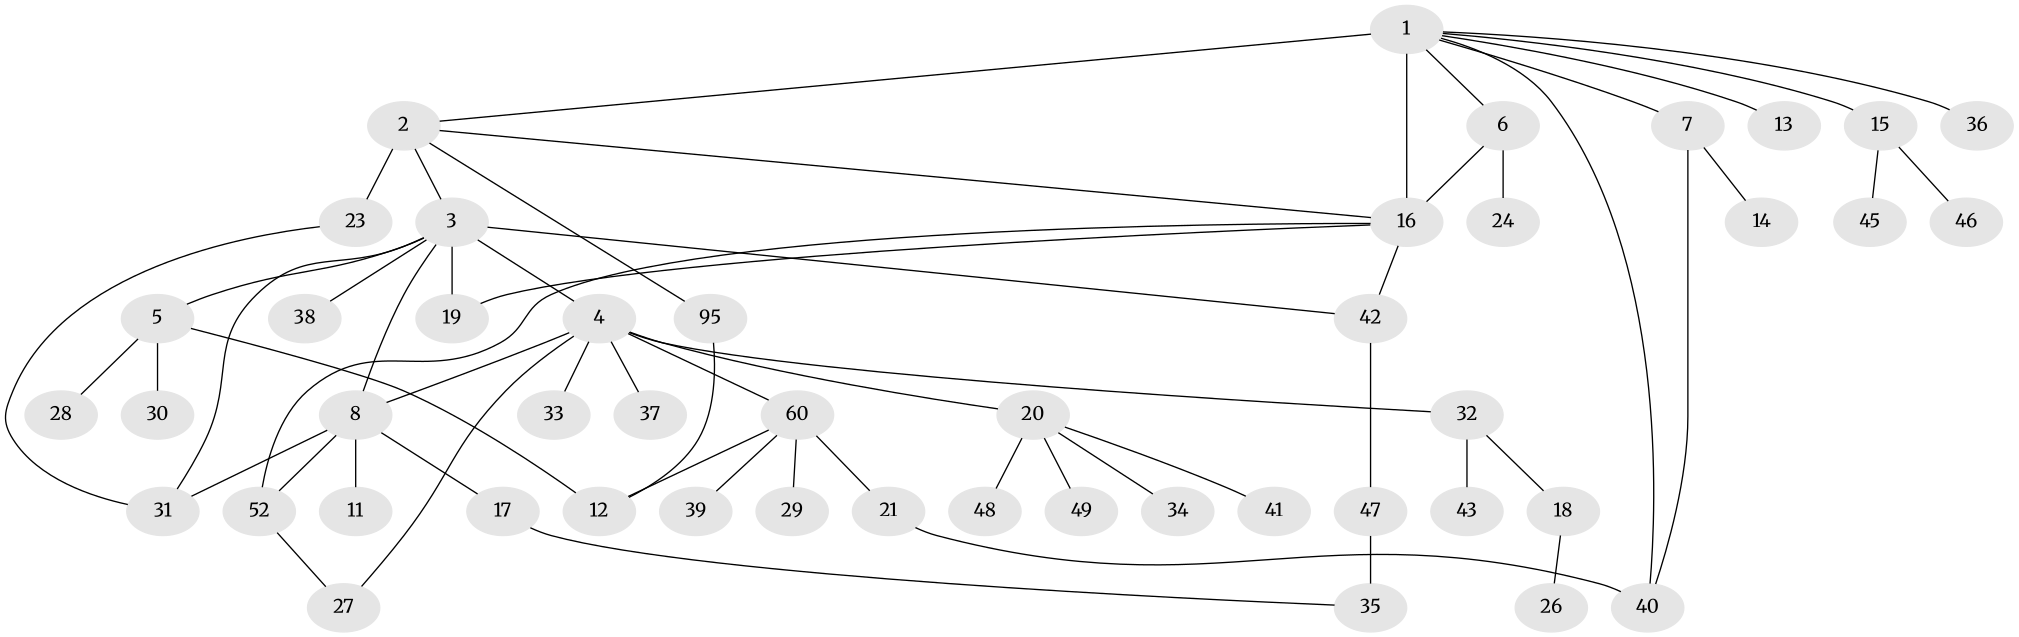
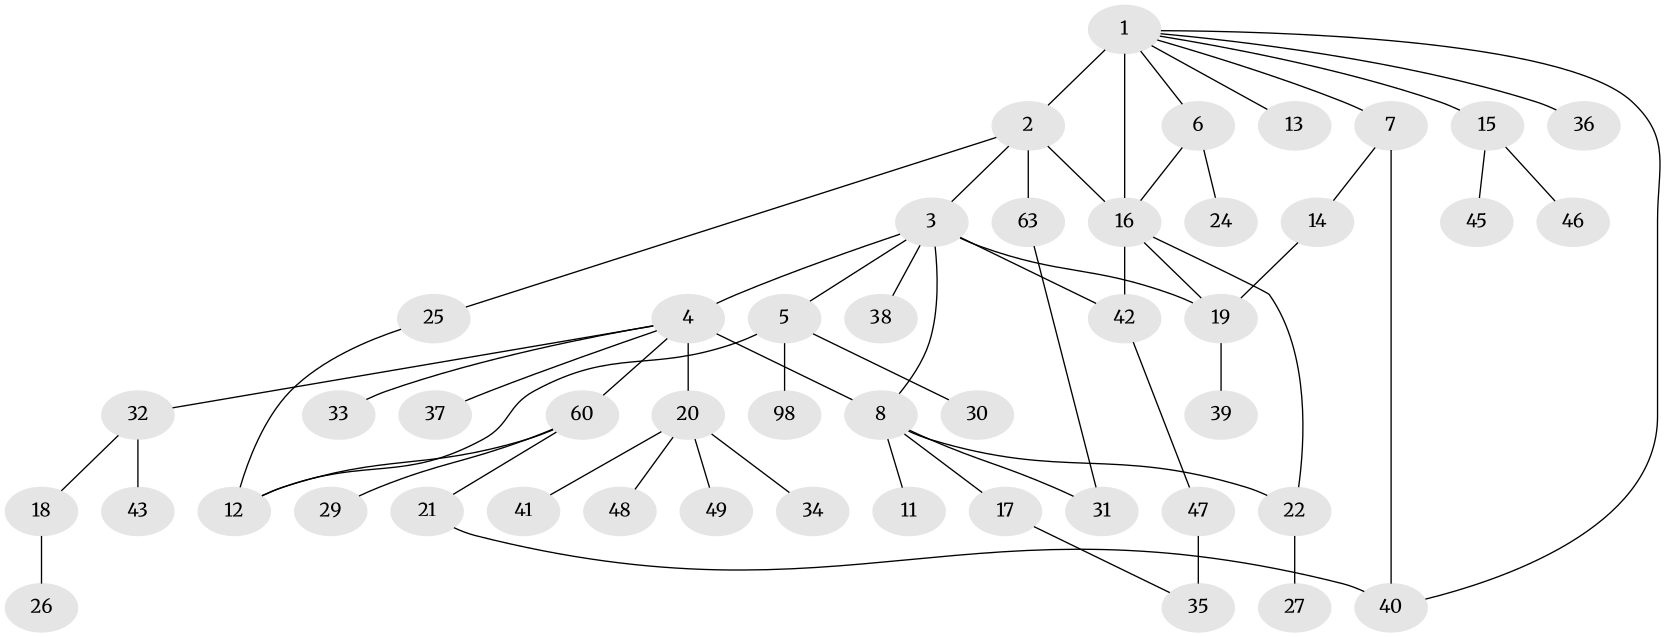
(356, 222) -> (1028, 222)
none -> (1269, 270)
(246, 307) -> none
(710, 319) -> (434, 319)
(61, 415) -> (785, 415)
(458, 452) -> none
(747, 463) -> (1221, 367)
(259, 511) -> (1295, 511)
